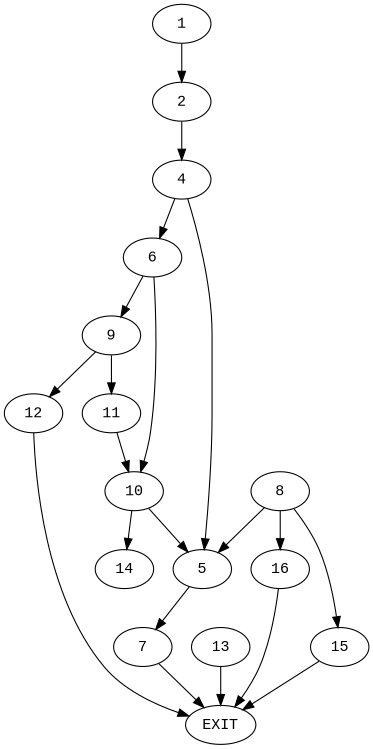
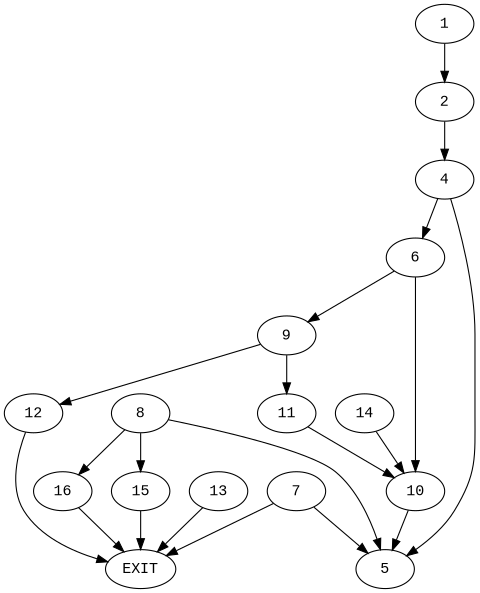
(130, 525) -> (387, 448)
(176, 604) -> (337, 527)
